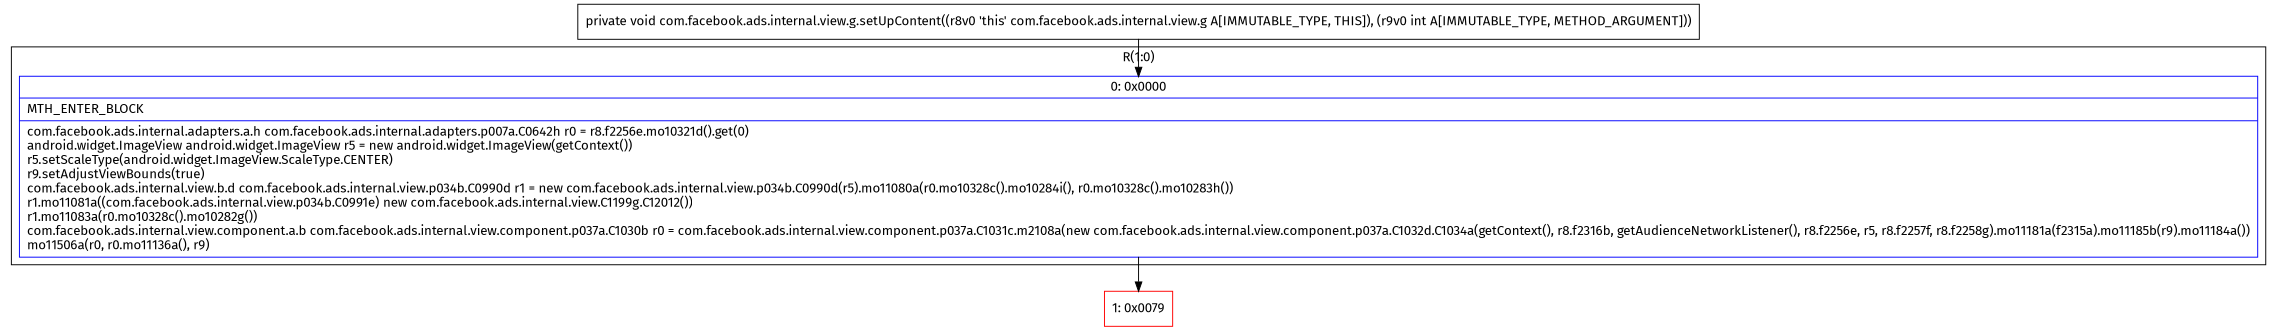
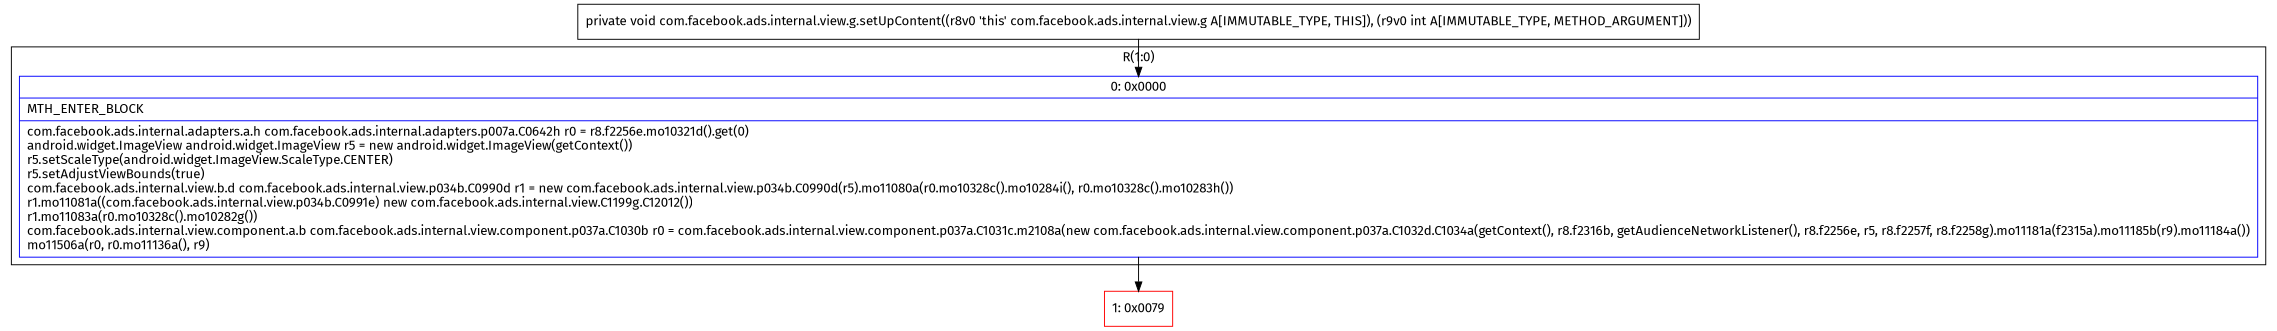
(116, 174) -> (116, 174)
